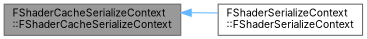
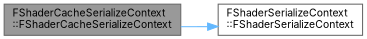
(205, 13) -> (194, 27)
